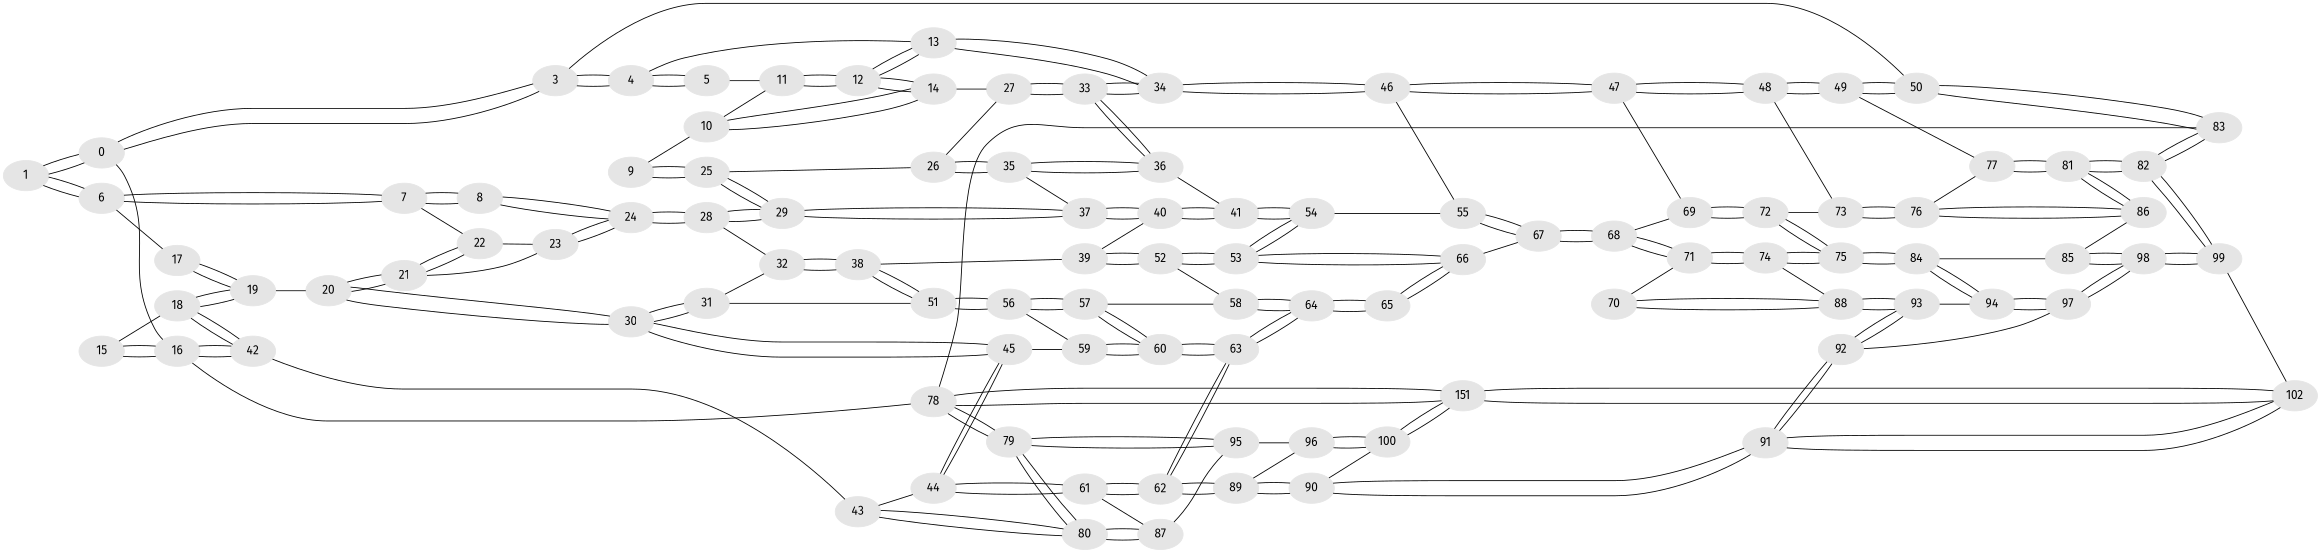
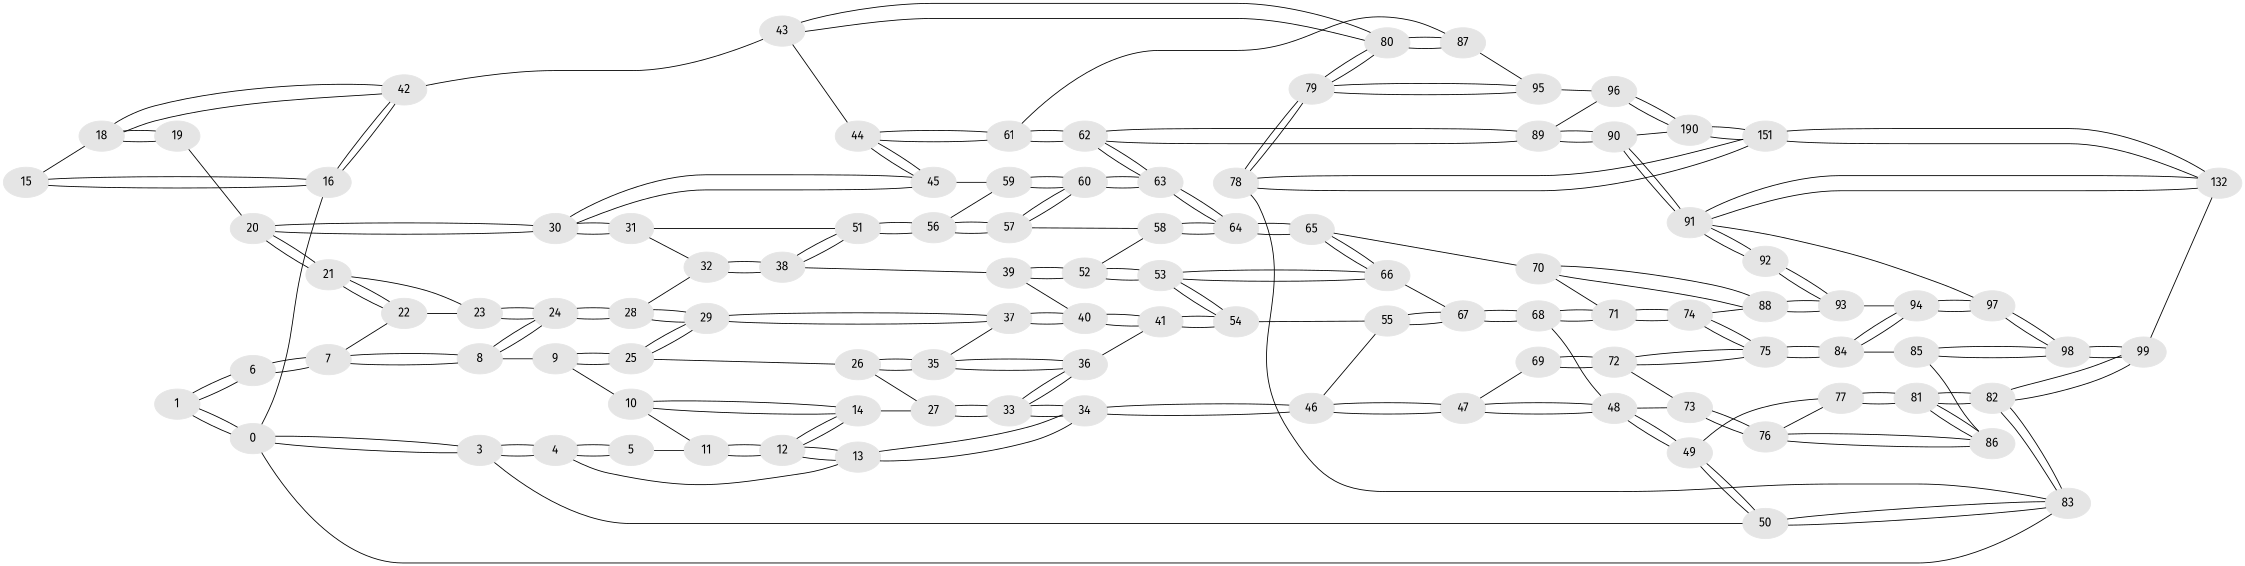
(1652, 224) -> (1576, 362)
none -> (1425, 249)
(177, 260) -> none
(1958, 339) -> (1845, 252)
none -> (518, 359)
(2295, 396) -> (2219, 183)
(545, 421) -> none
(1387, 442) -> (1690, 130)
none -> (1139, 563)
